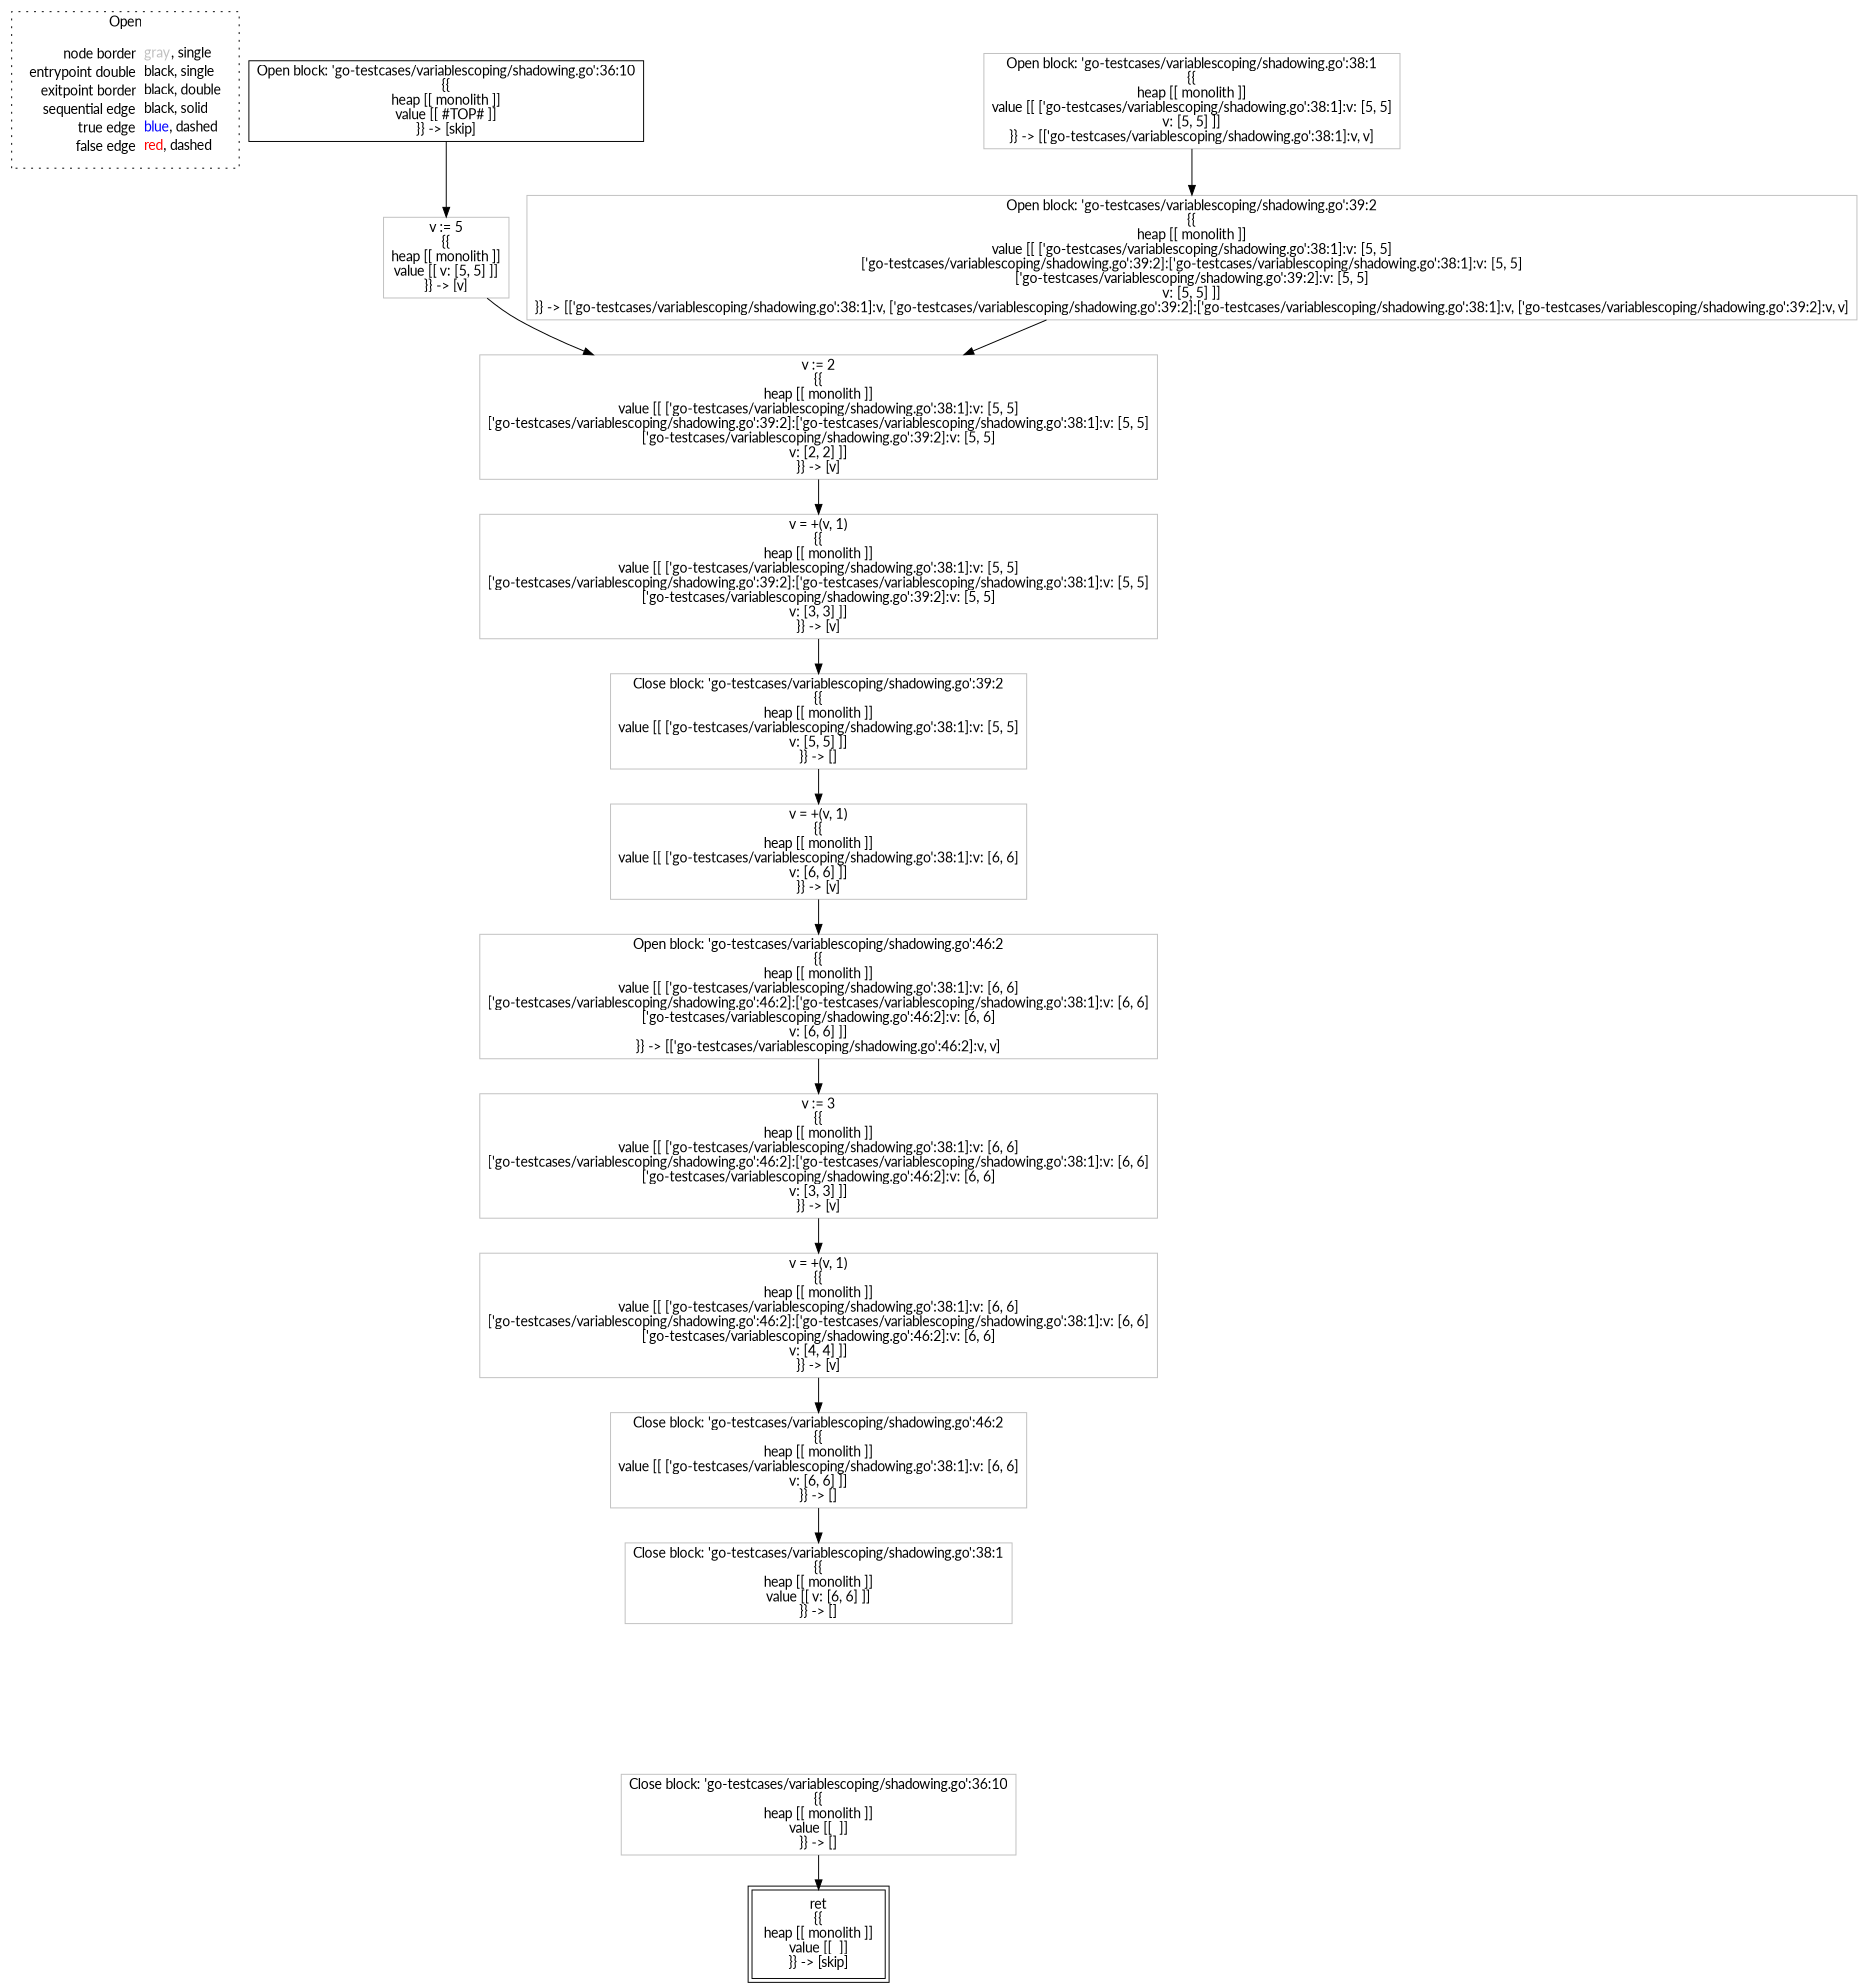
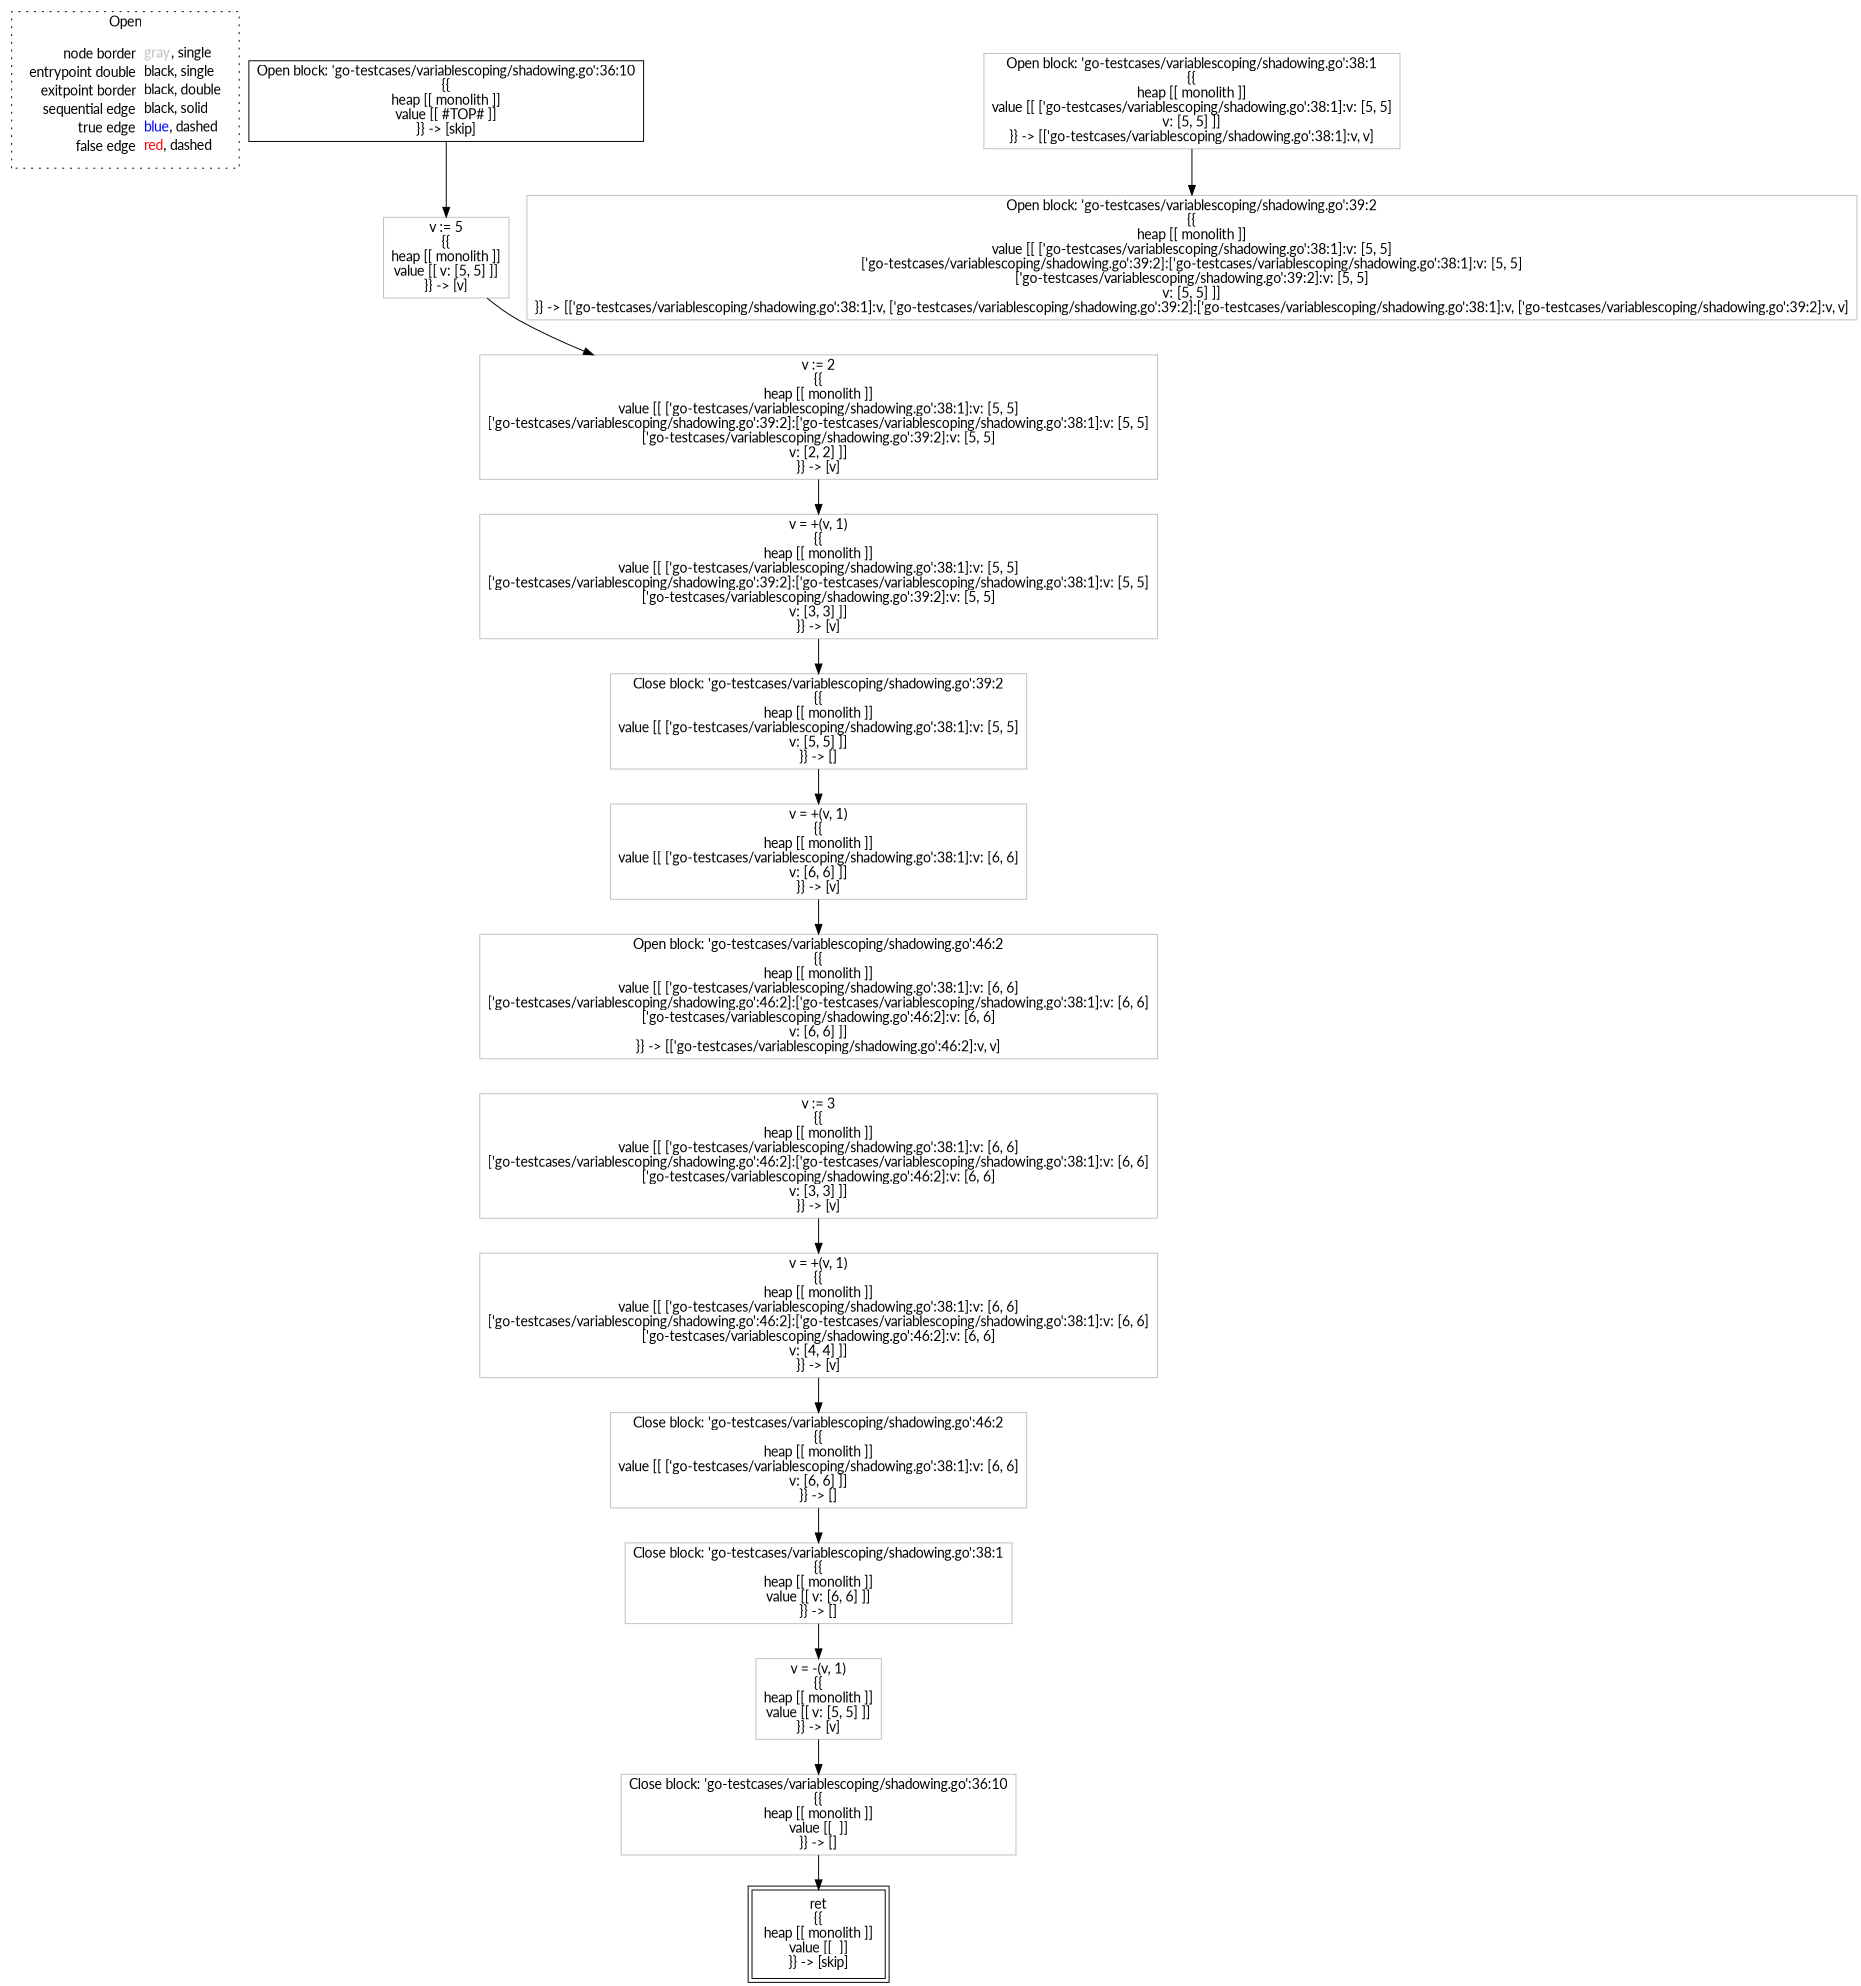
(1010, 335) -> none
(819, 1071) -> none
none -> (819, 1699)
